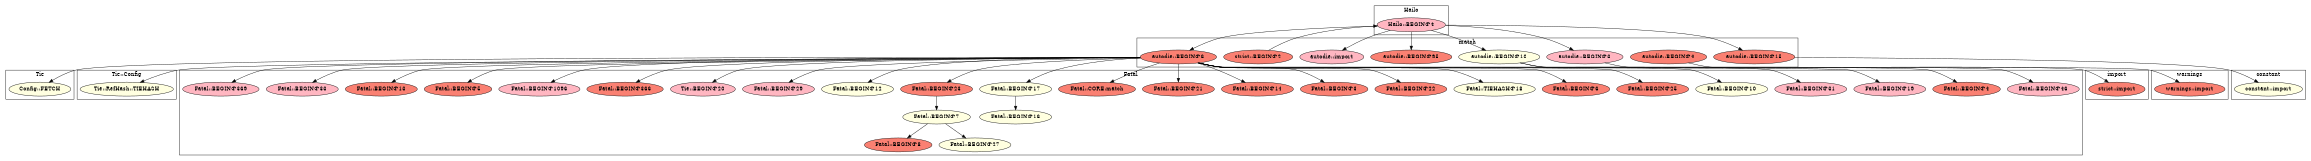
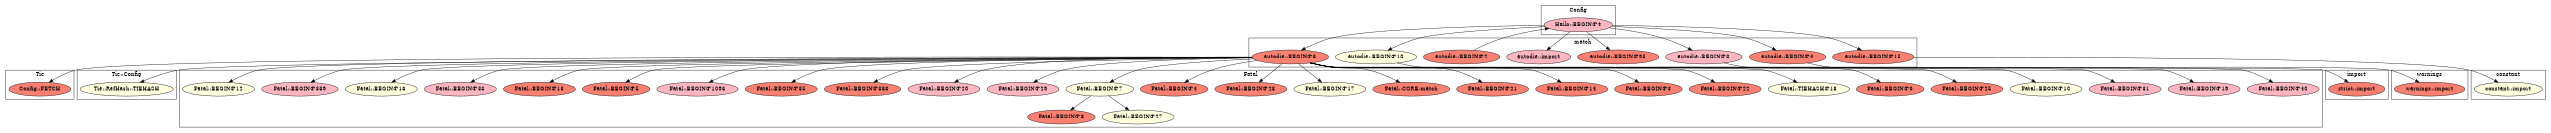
(1411, 10) -> (1578, 10)
none -> (1693, 31)
(1258, 57) -> (1462, 57)
(1738, 68) -> (1222, 67)
(40, 89) -> (40, 89)
(703, 89) -> (944, 89)
none -> (781, 89)
(2043, 89) -> (2283, 89)
(937, 101) -> (1182, 64)
(1016, 101) -> (822, 60)
